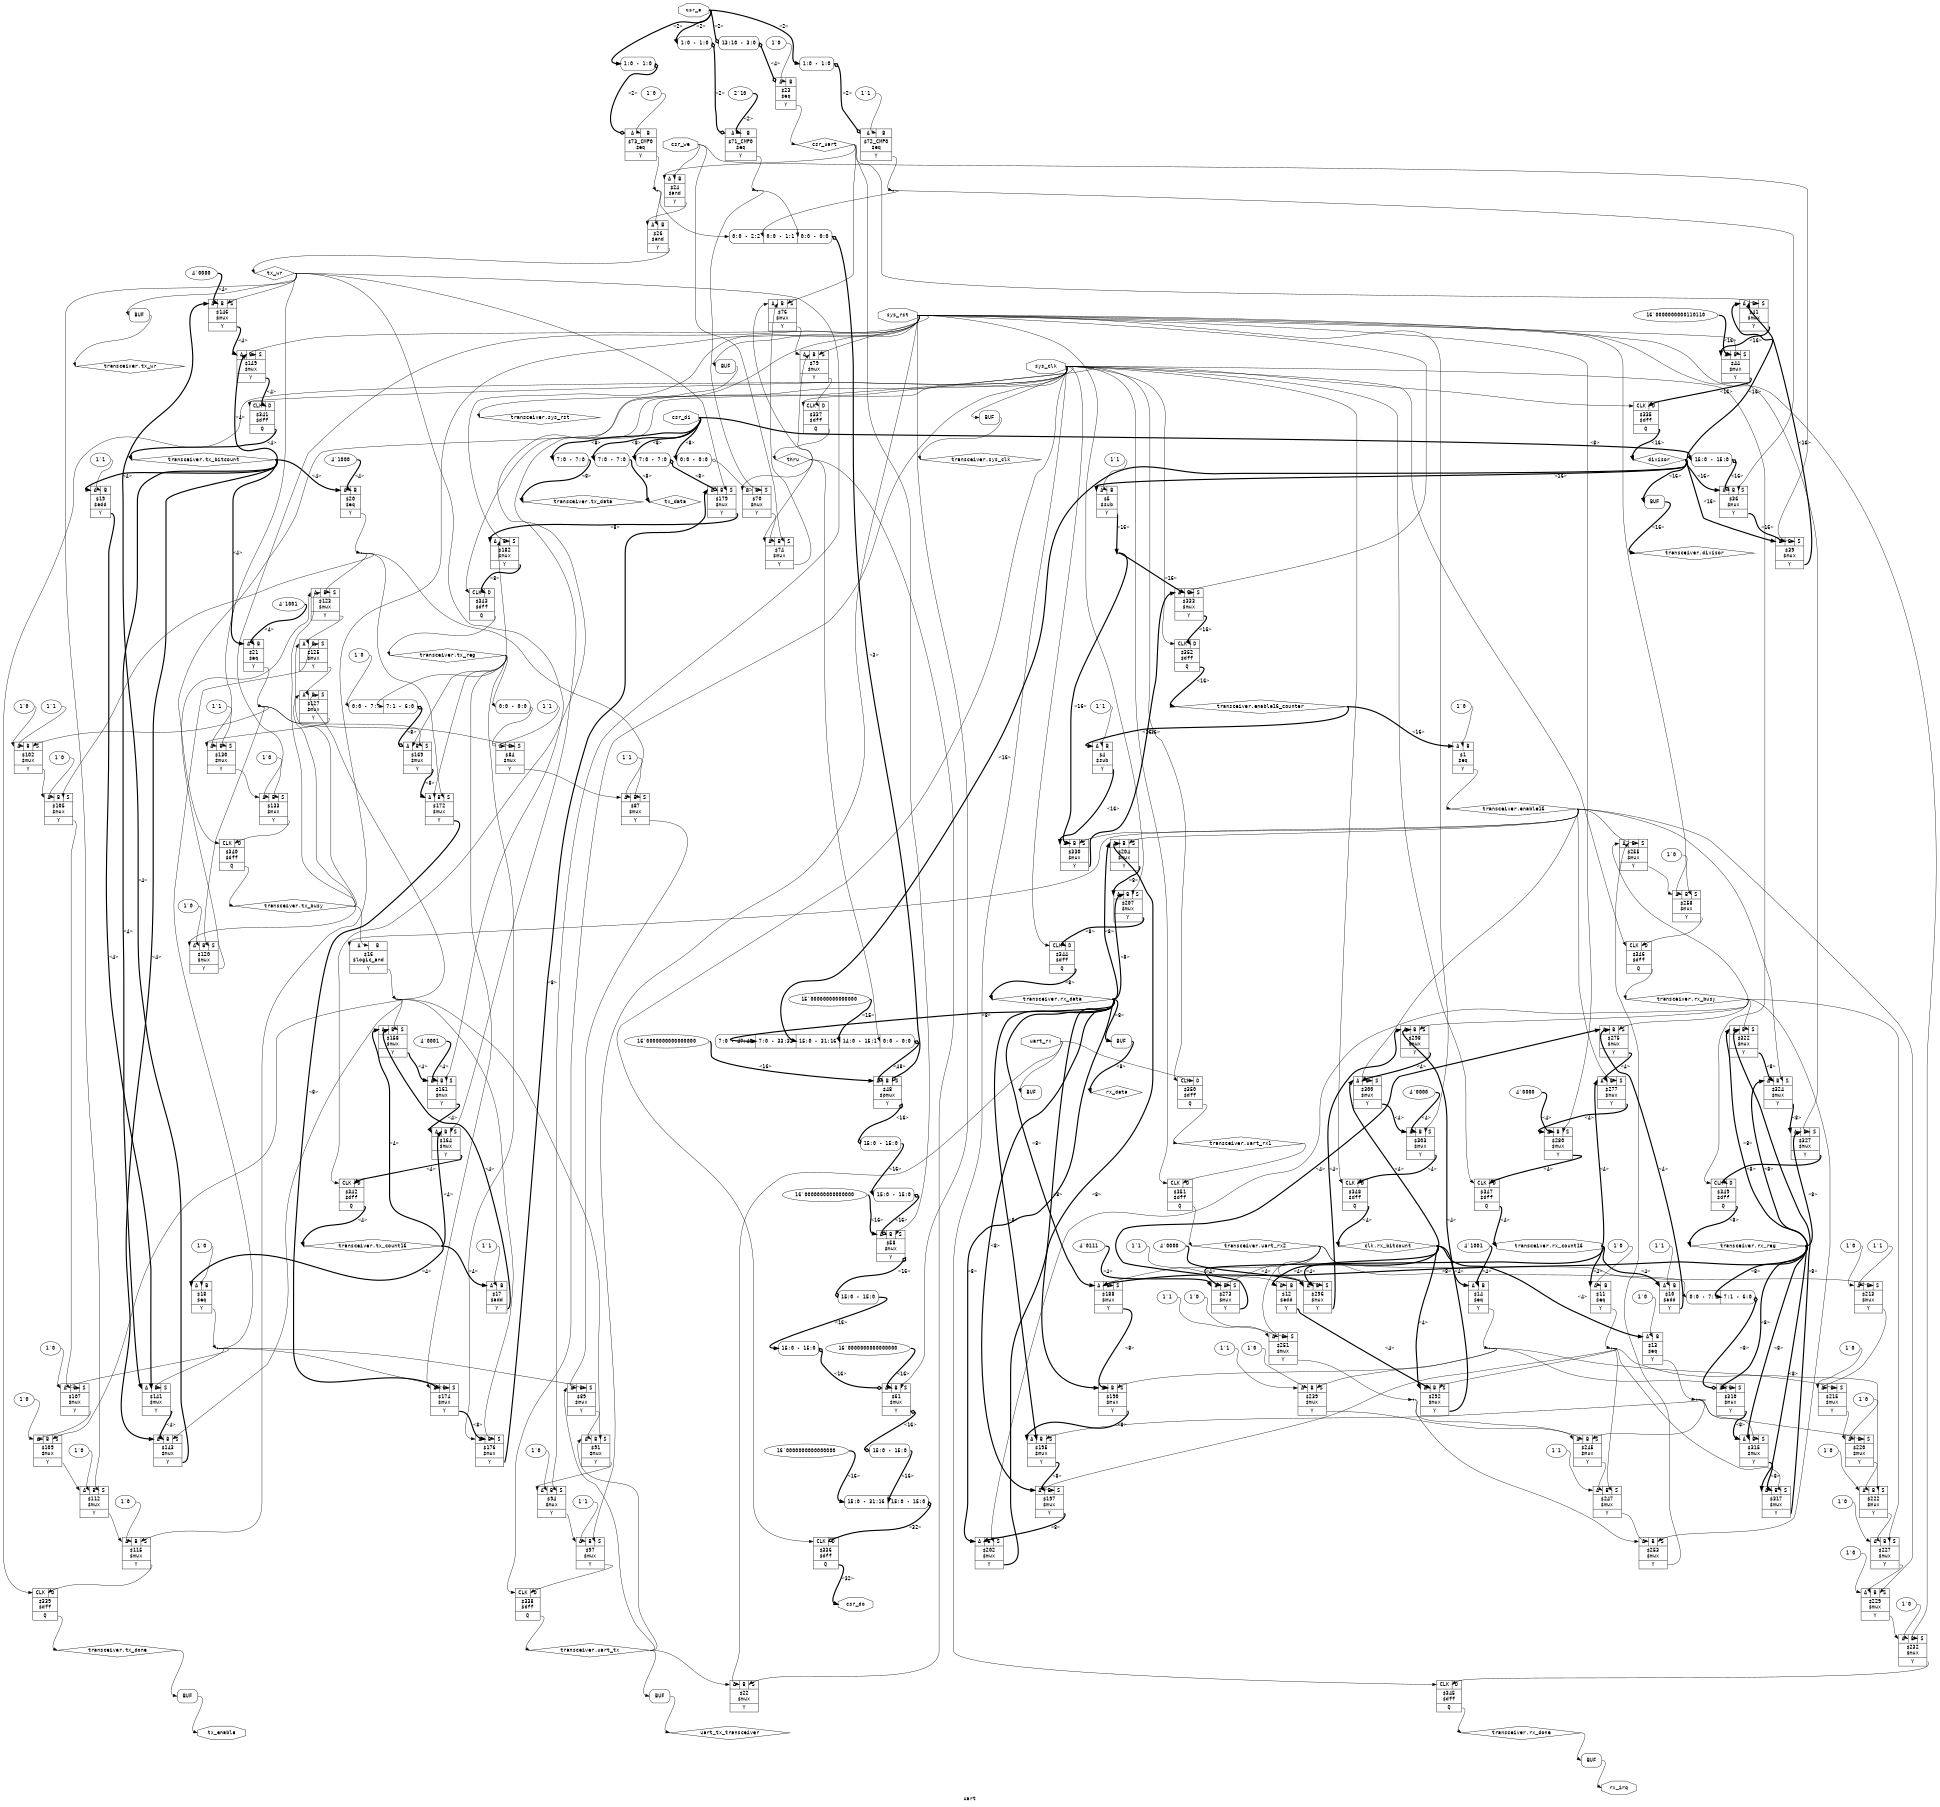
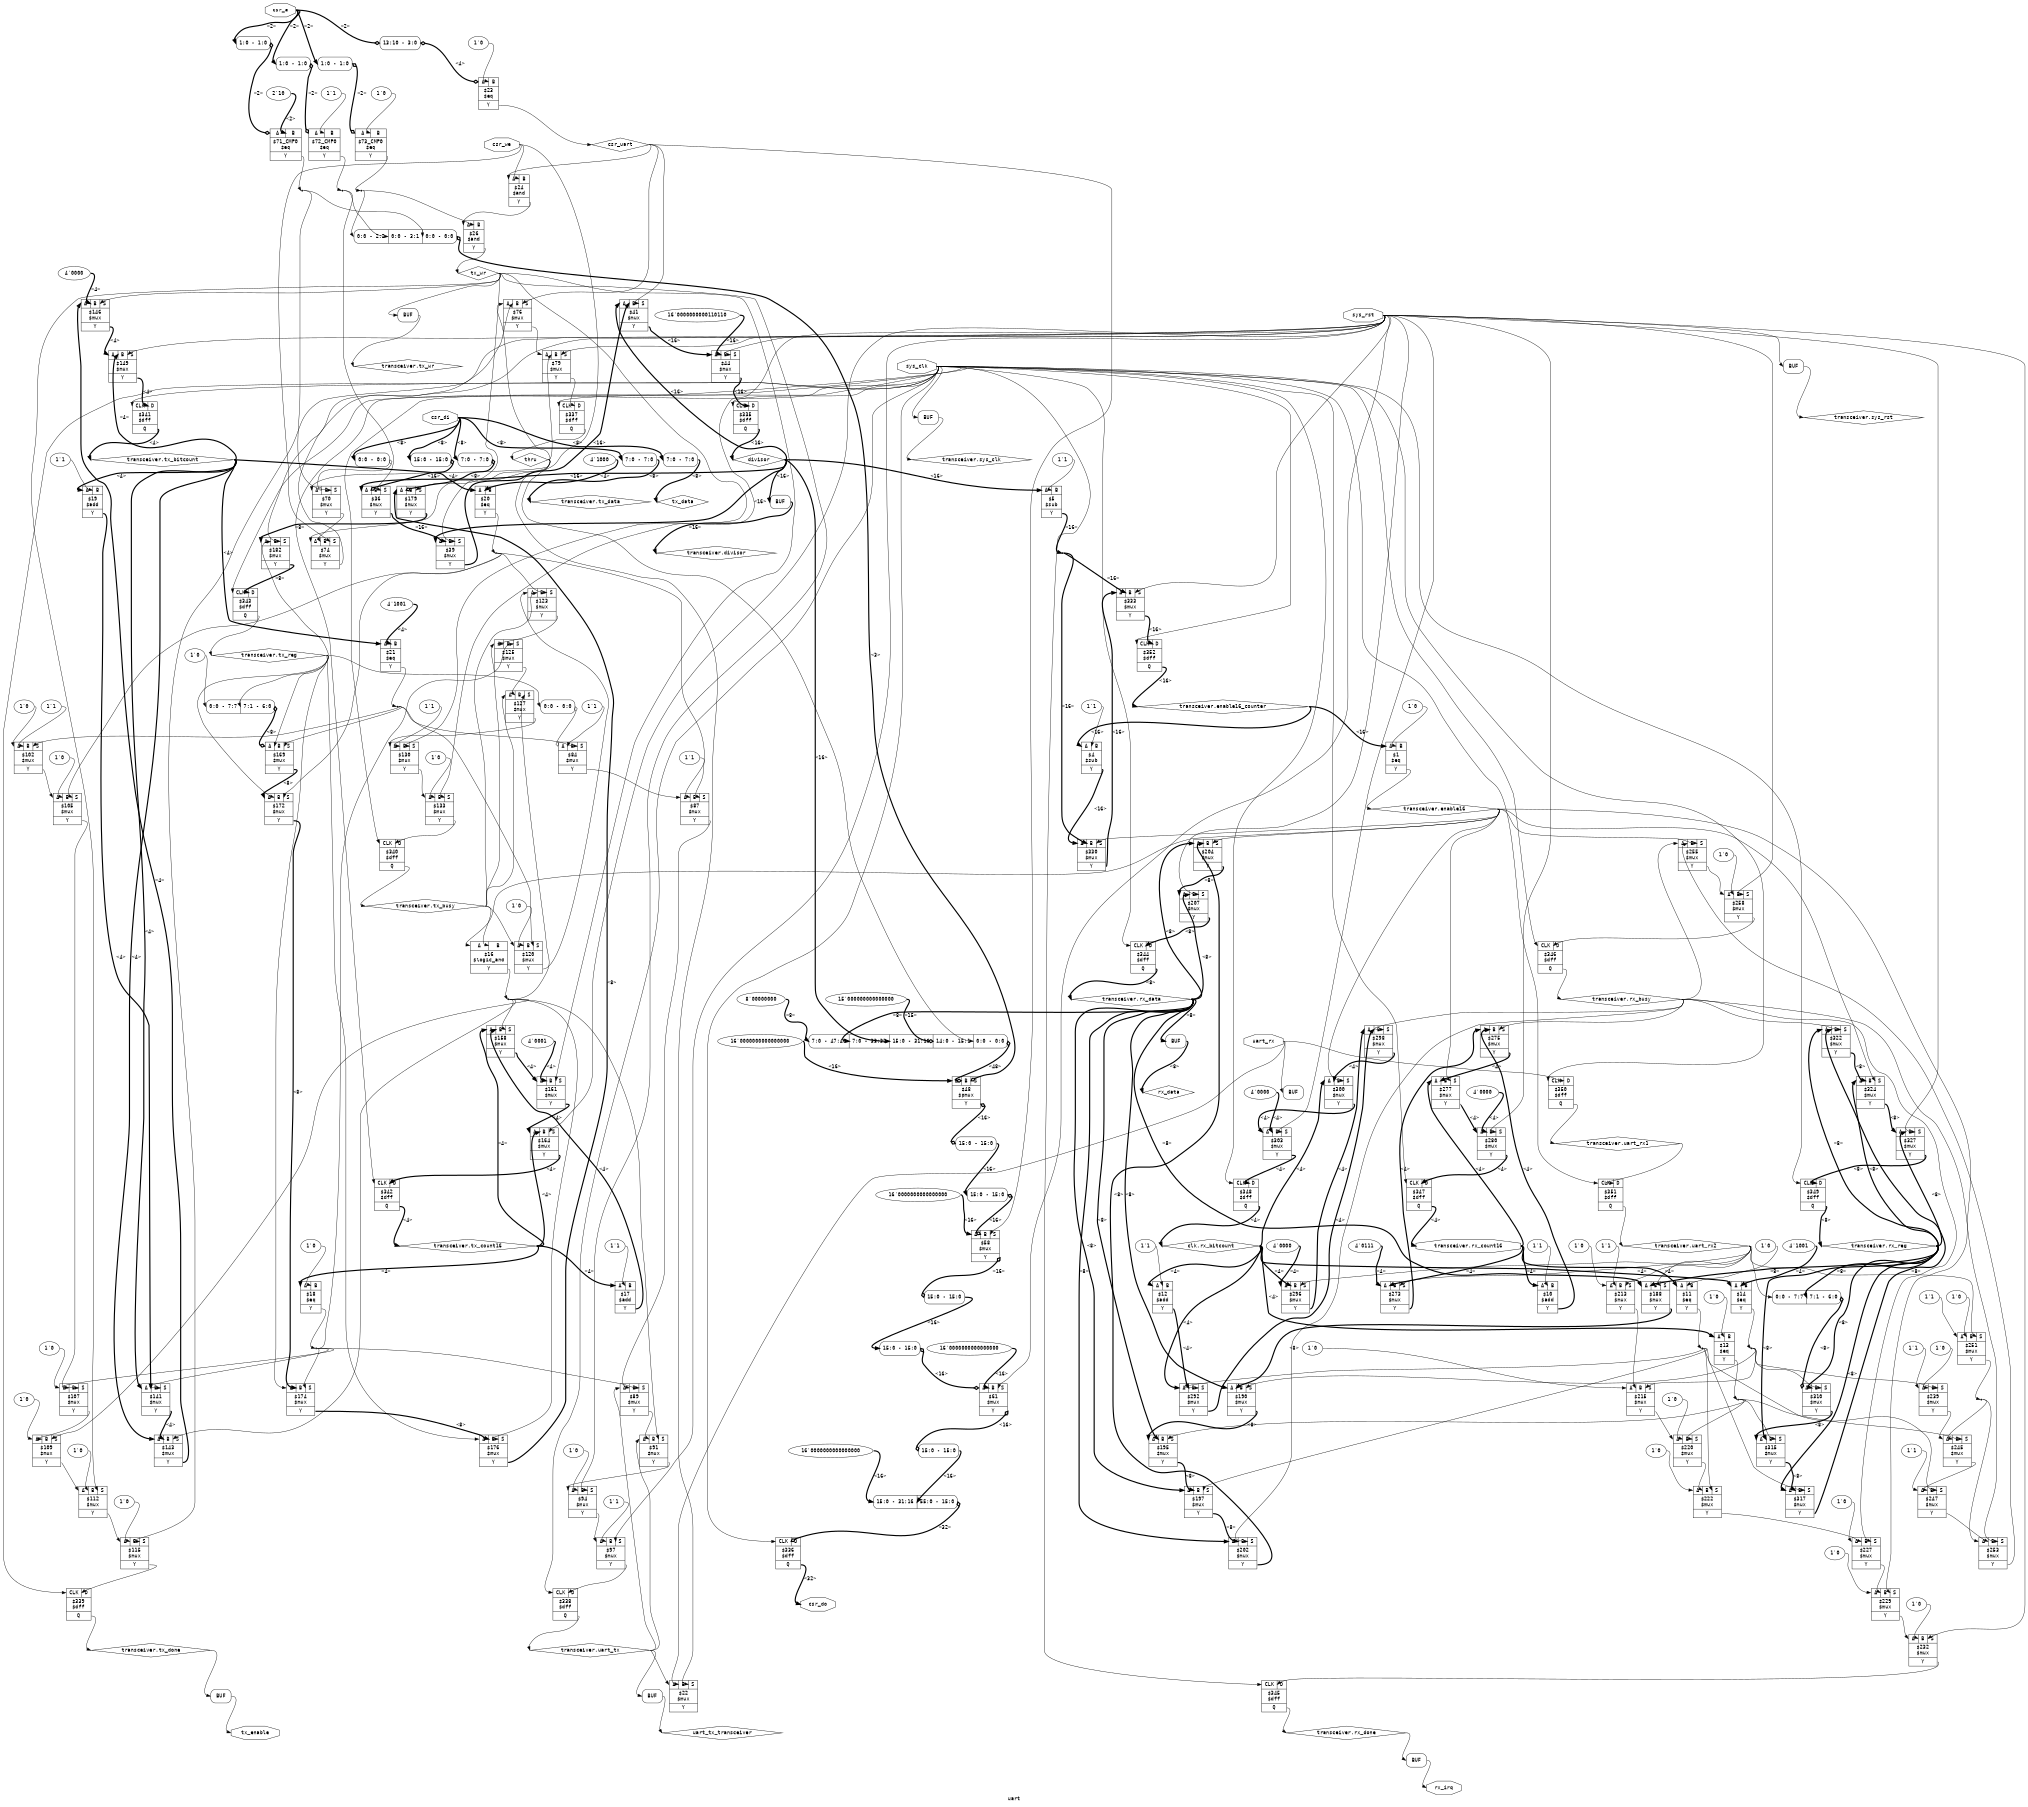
(781, 236) -> (405, 236)
none -> (761, 999)
(855, 1018) -> (907, 1024)
(908, 1502) -> (937, 1502)
